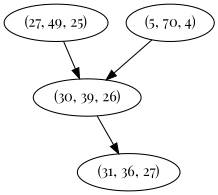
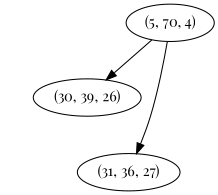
(56, 23) -> none
(105, 130) -> (157, 94)
